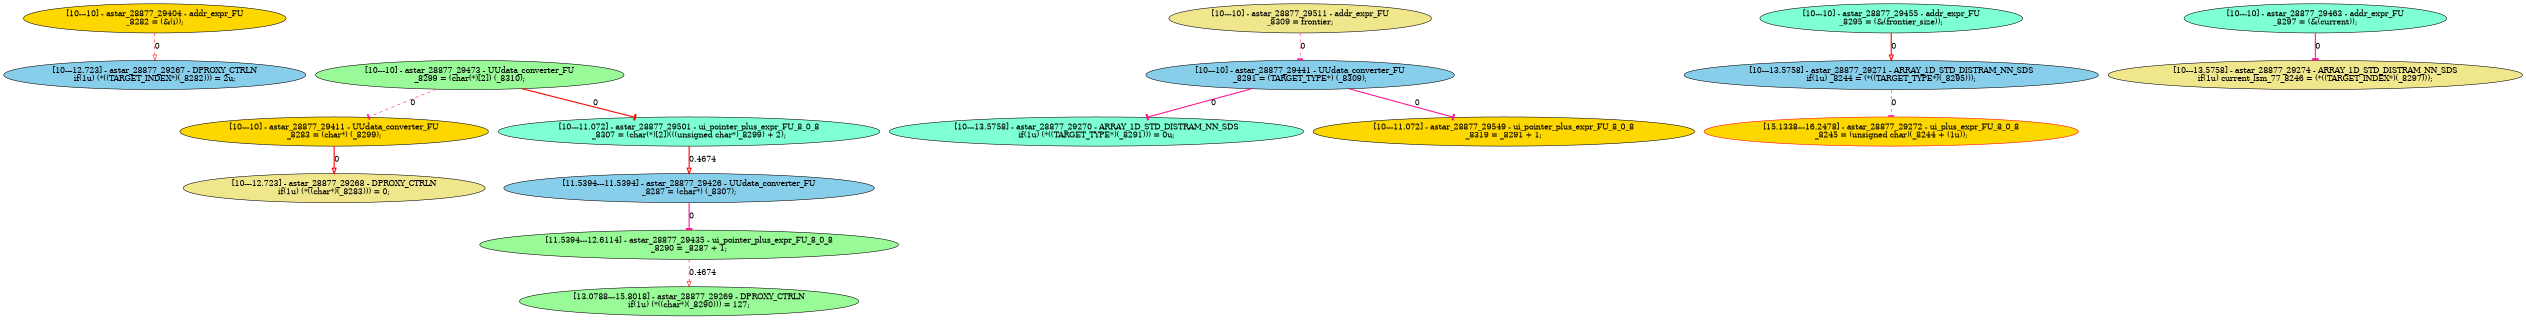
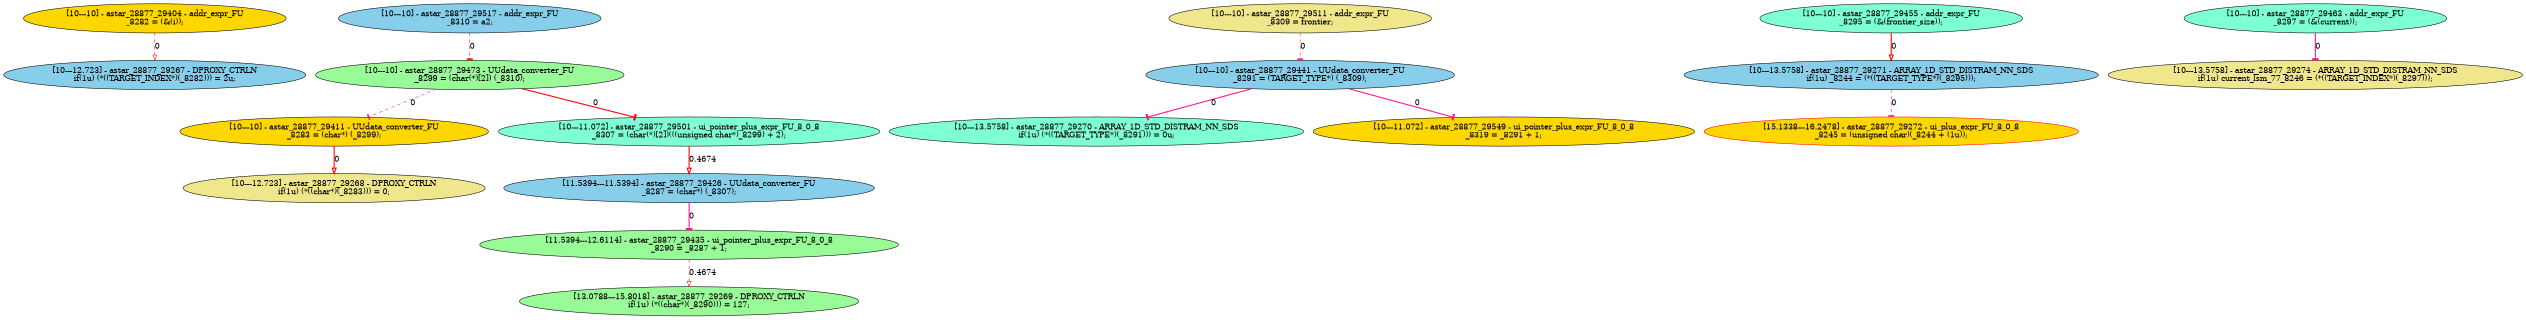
none -> (470, 18)
